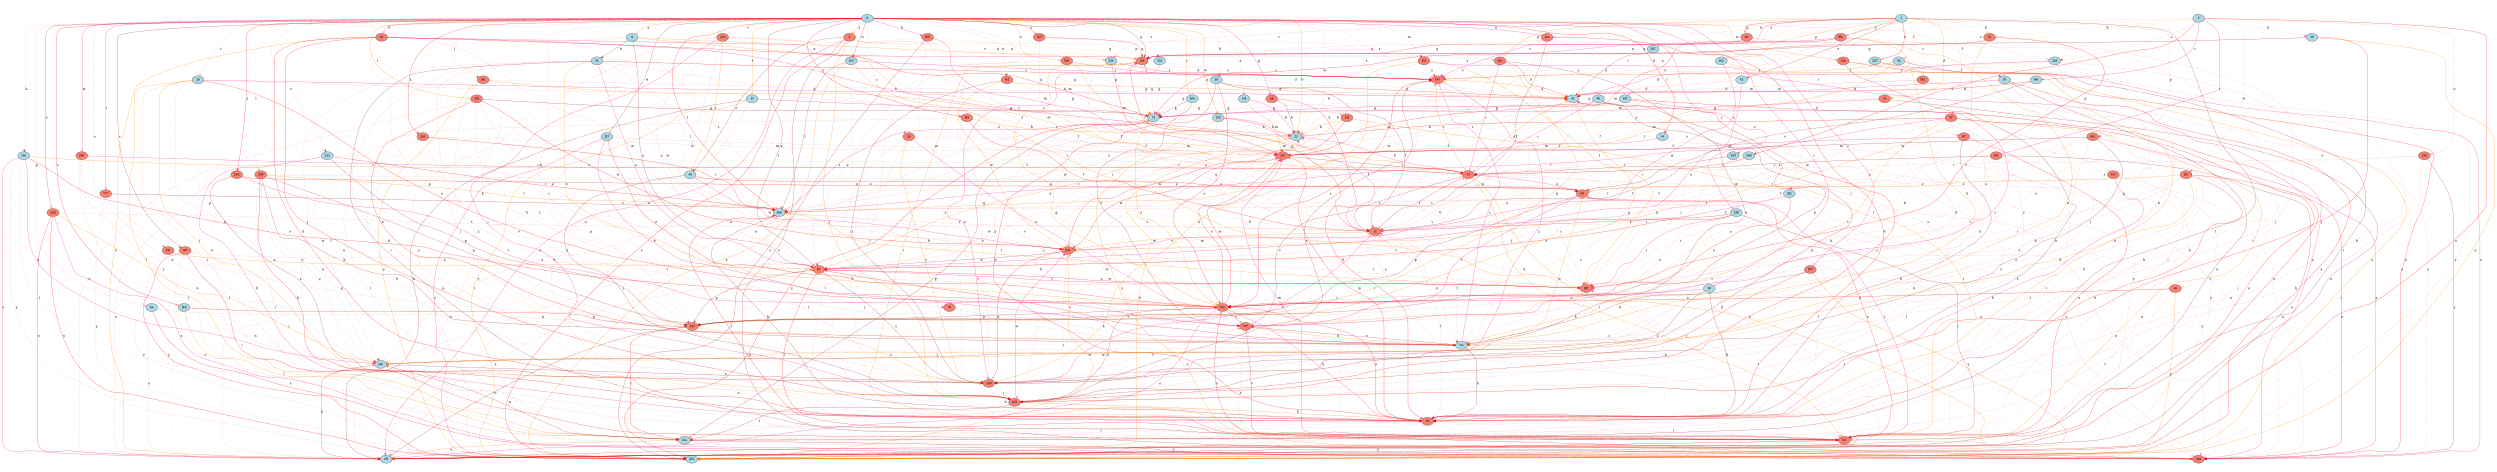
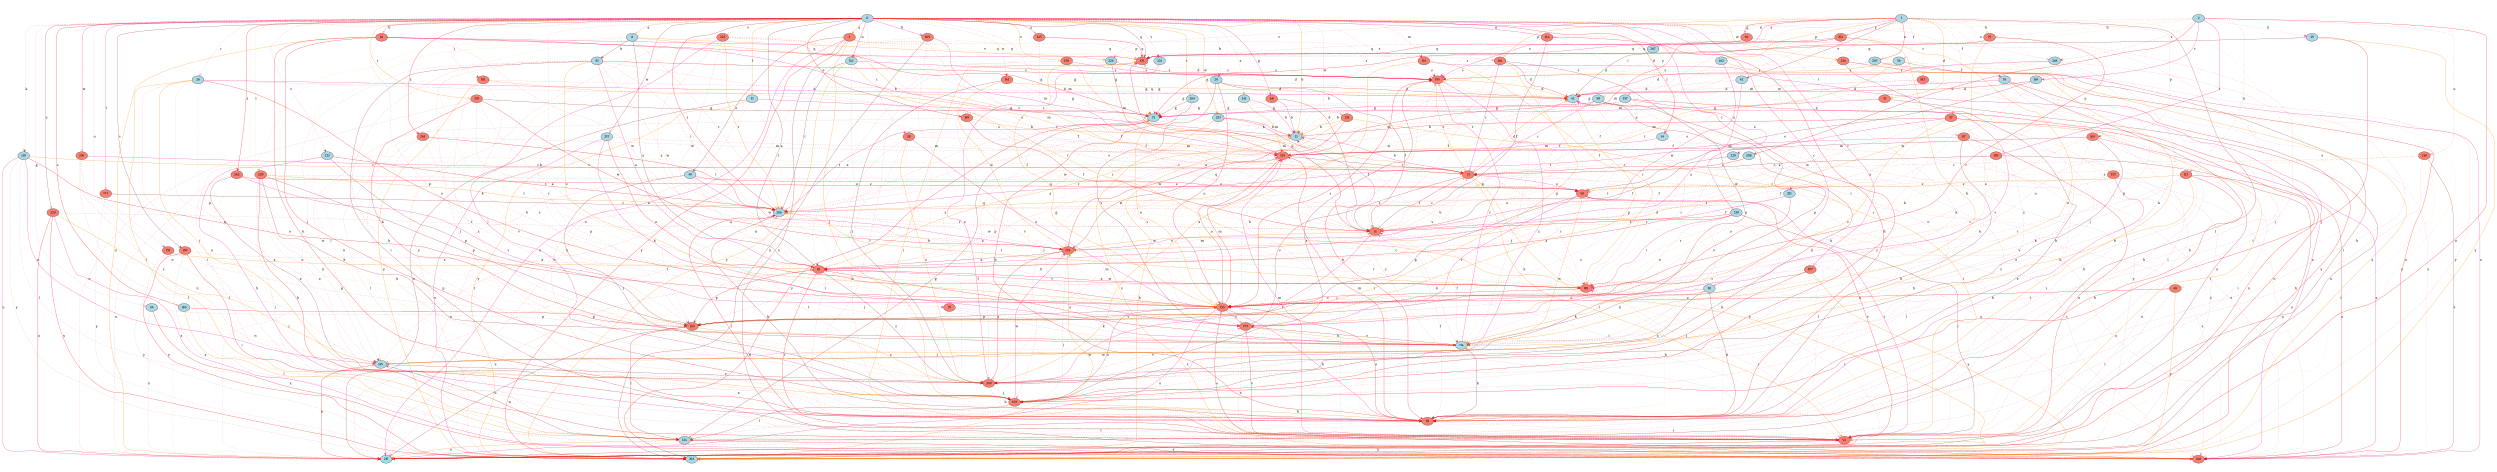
(715, 107) -> (738, 128)
none -> (1405, 294)
